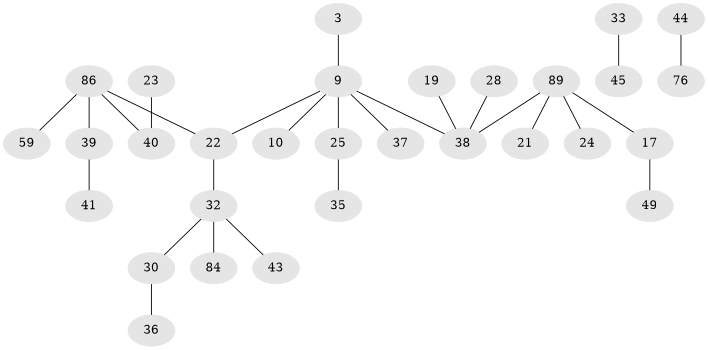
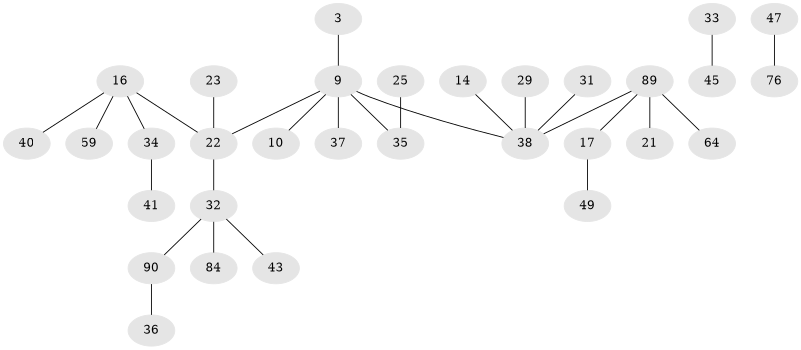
(681, 19) -> (774, 19)
(89, 81) -> (120, 81)
(432, 81) -> (463, 81)
(494, 81) -> (525, 81)
none -> (588, 81)
(151, 106) -> (214, 113)
(338, 113) -> (369, 112)
(89, 144) -> (151, 144)
(588, 144) -> (712, 144)
(151, 268) -> (151, 268)
